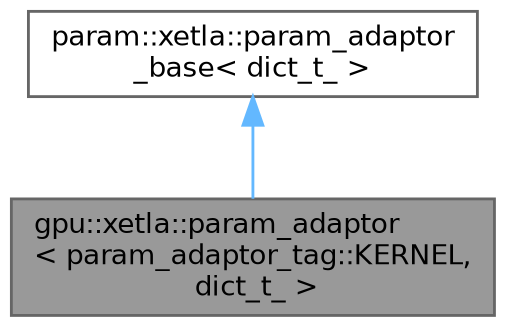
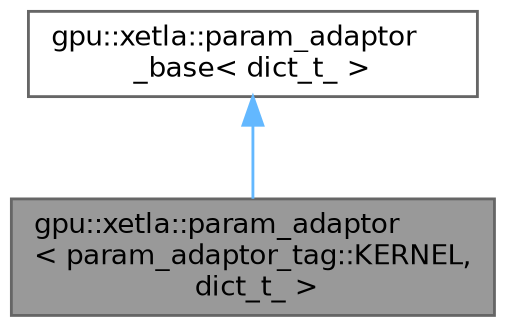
(253, 54) -> (253, 54)
